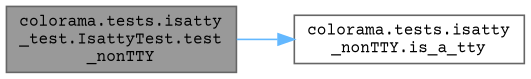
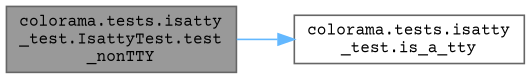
(409, 39) -> (409, 39)
